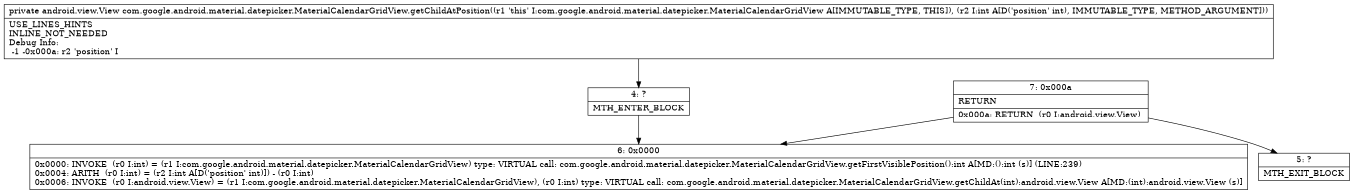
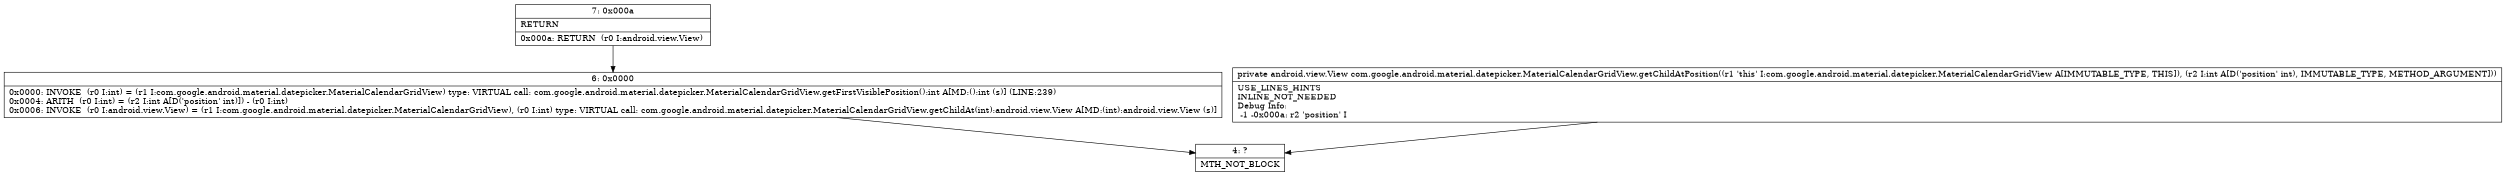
(639, 108) -> (1240, 165)
(639, 127) -> (1013, 135)
(1304, 167) -> none
